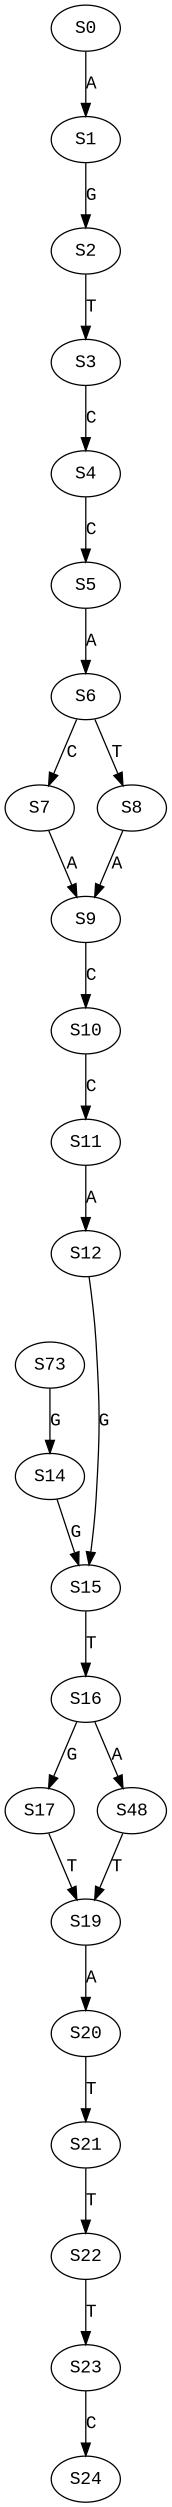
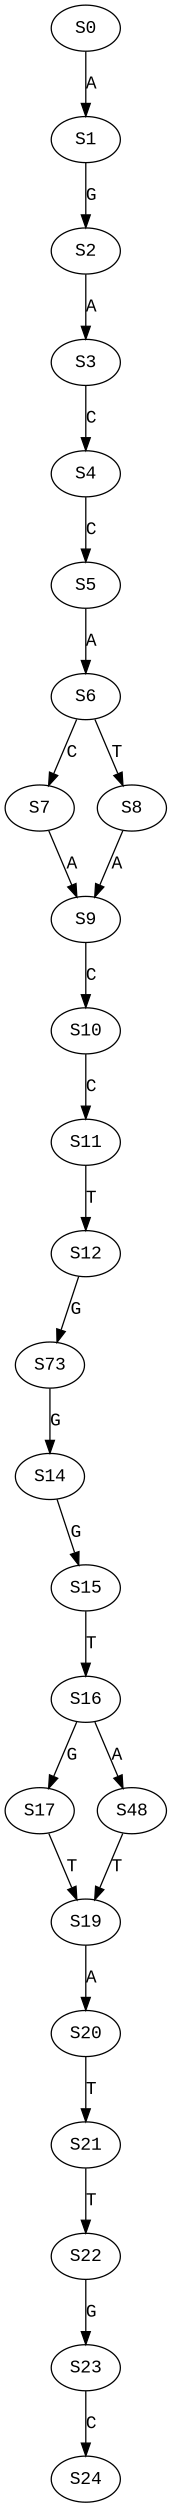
(92, 307) -> (92, 307)
(92, 1198) -> (92, 1198)
(99, 1414) -> (70, 1303)
(92, 2312) -> (92, 2312)
